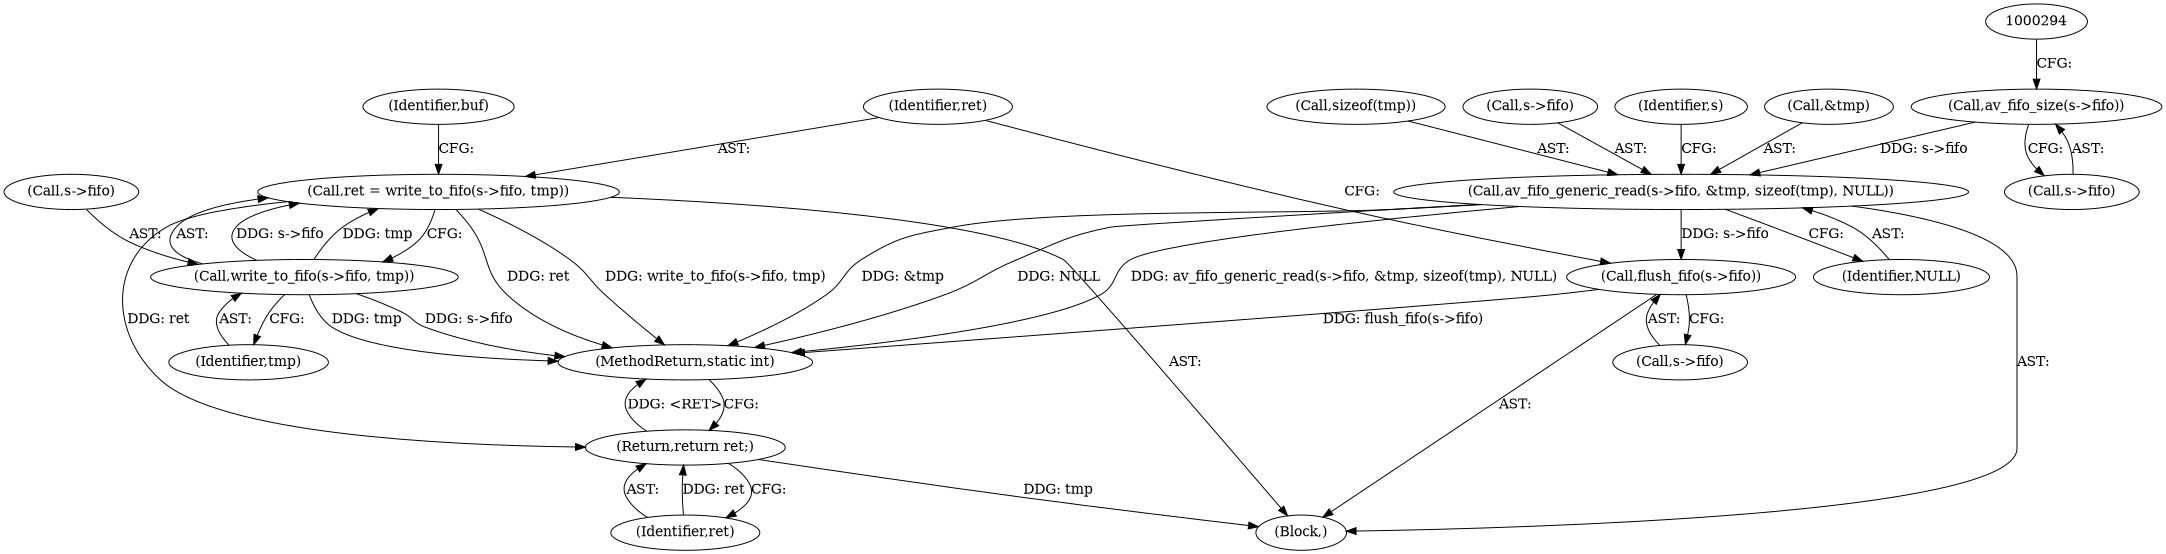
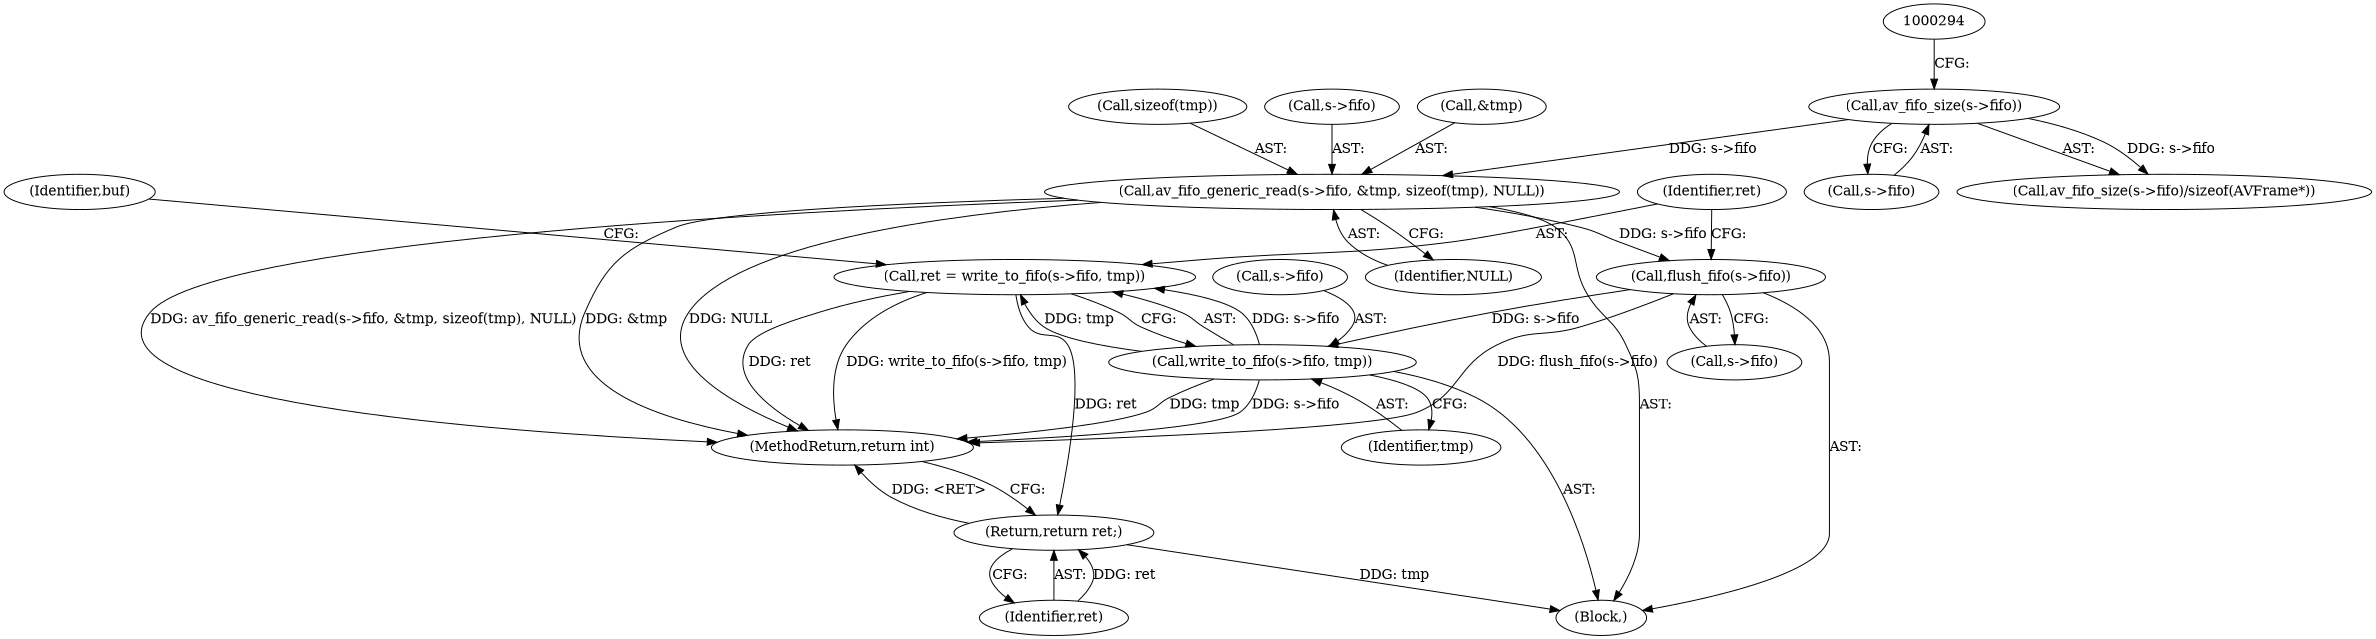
(1681, 107) -> none
none -> (2164, 192)
(1003, 239) -> (1531, 445)
none -> (1483, 314)
(685, 362) -> (842, 447)
